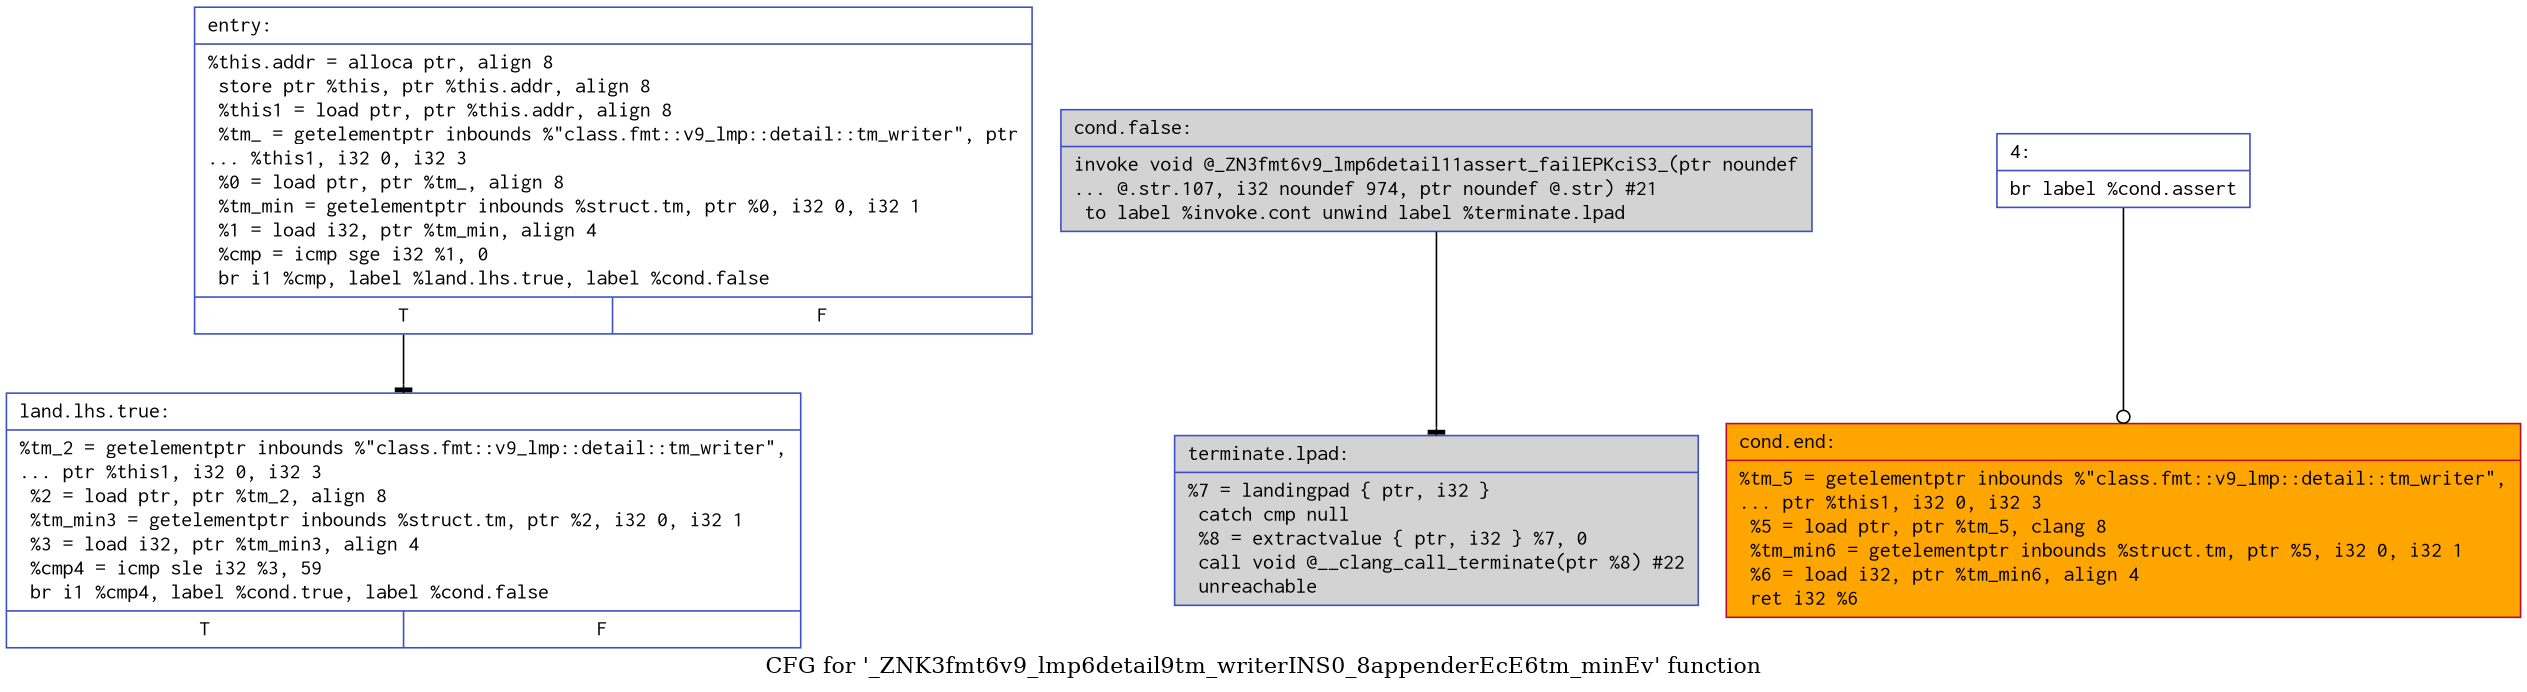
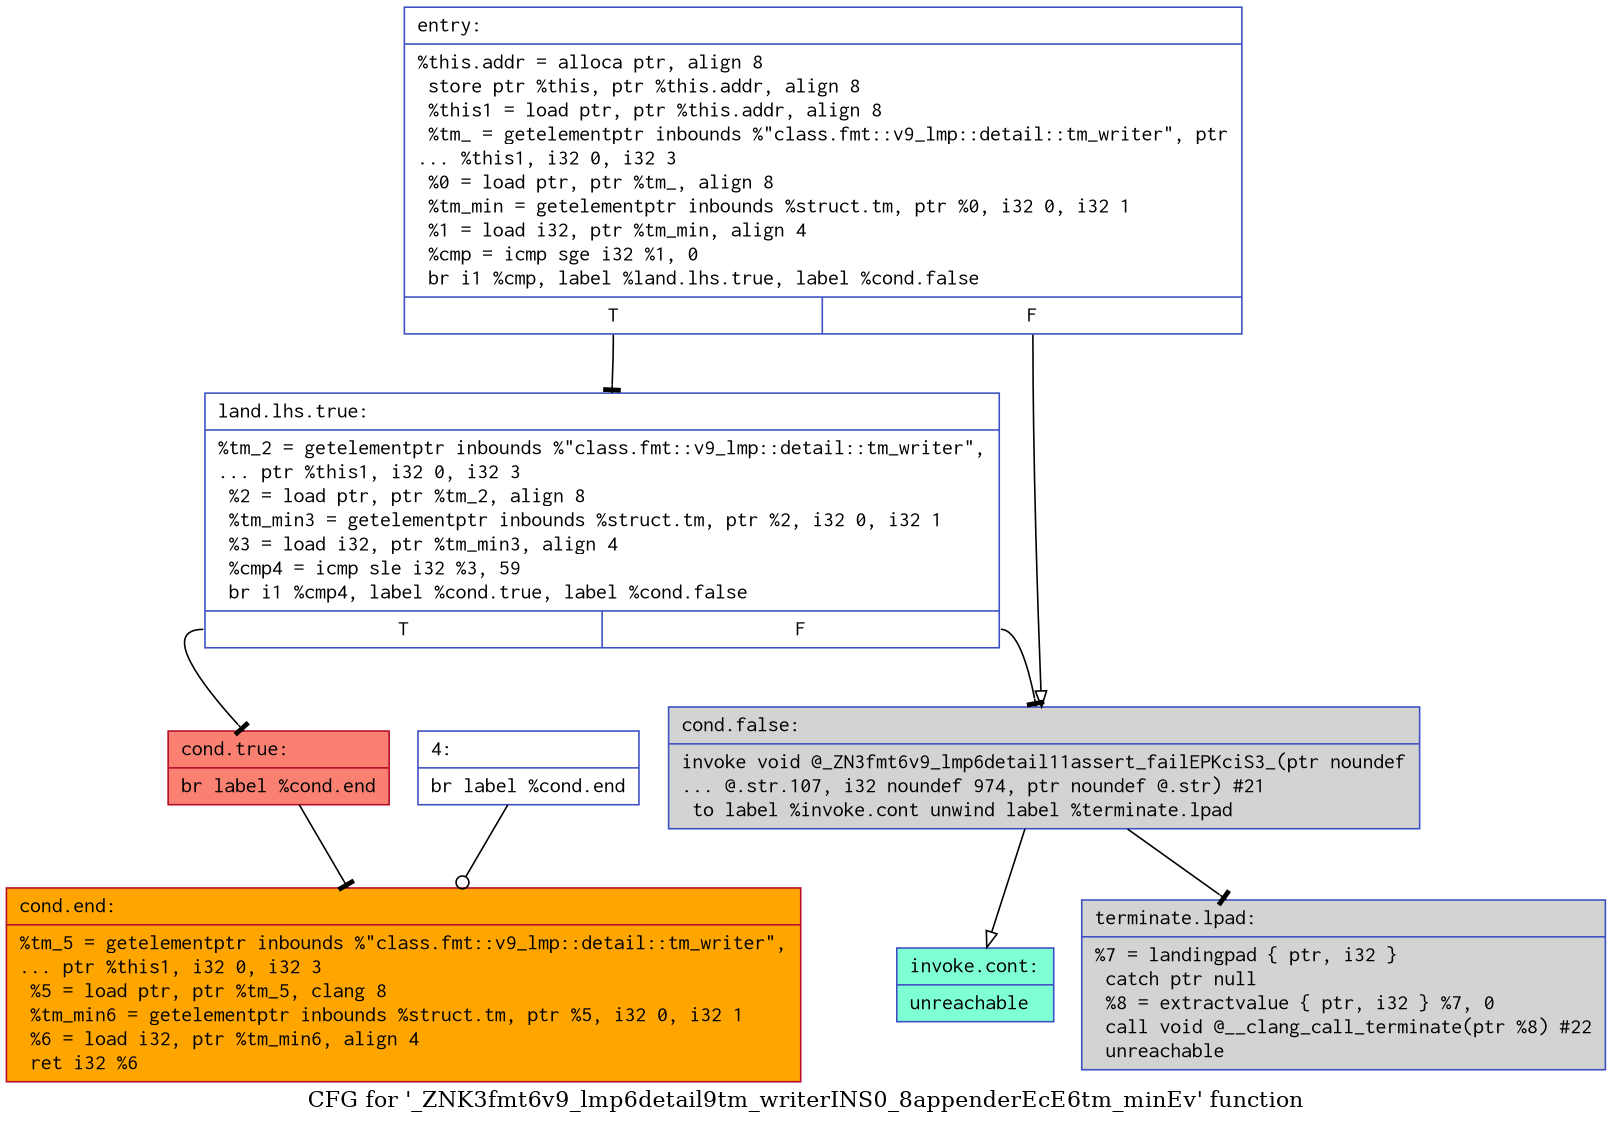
(2123, 188) -> (528, 785)
none -> (1035, 513)
(1269, 514) -> (1176, 978)
none -> (1024, 659)
none -> (279, 768)
none -> (975, 985)
